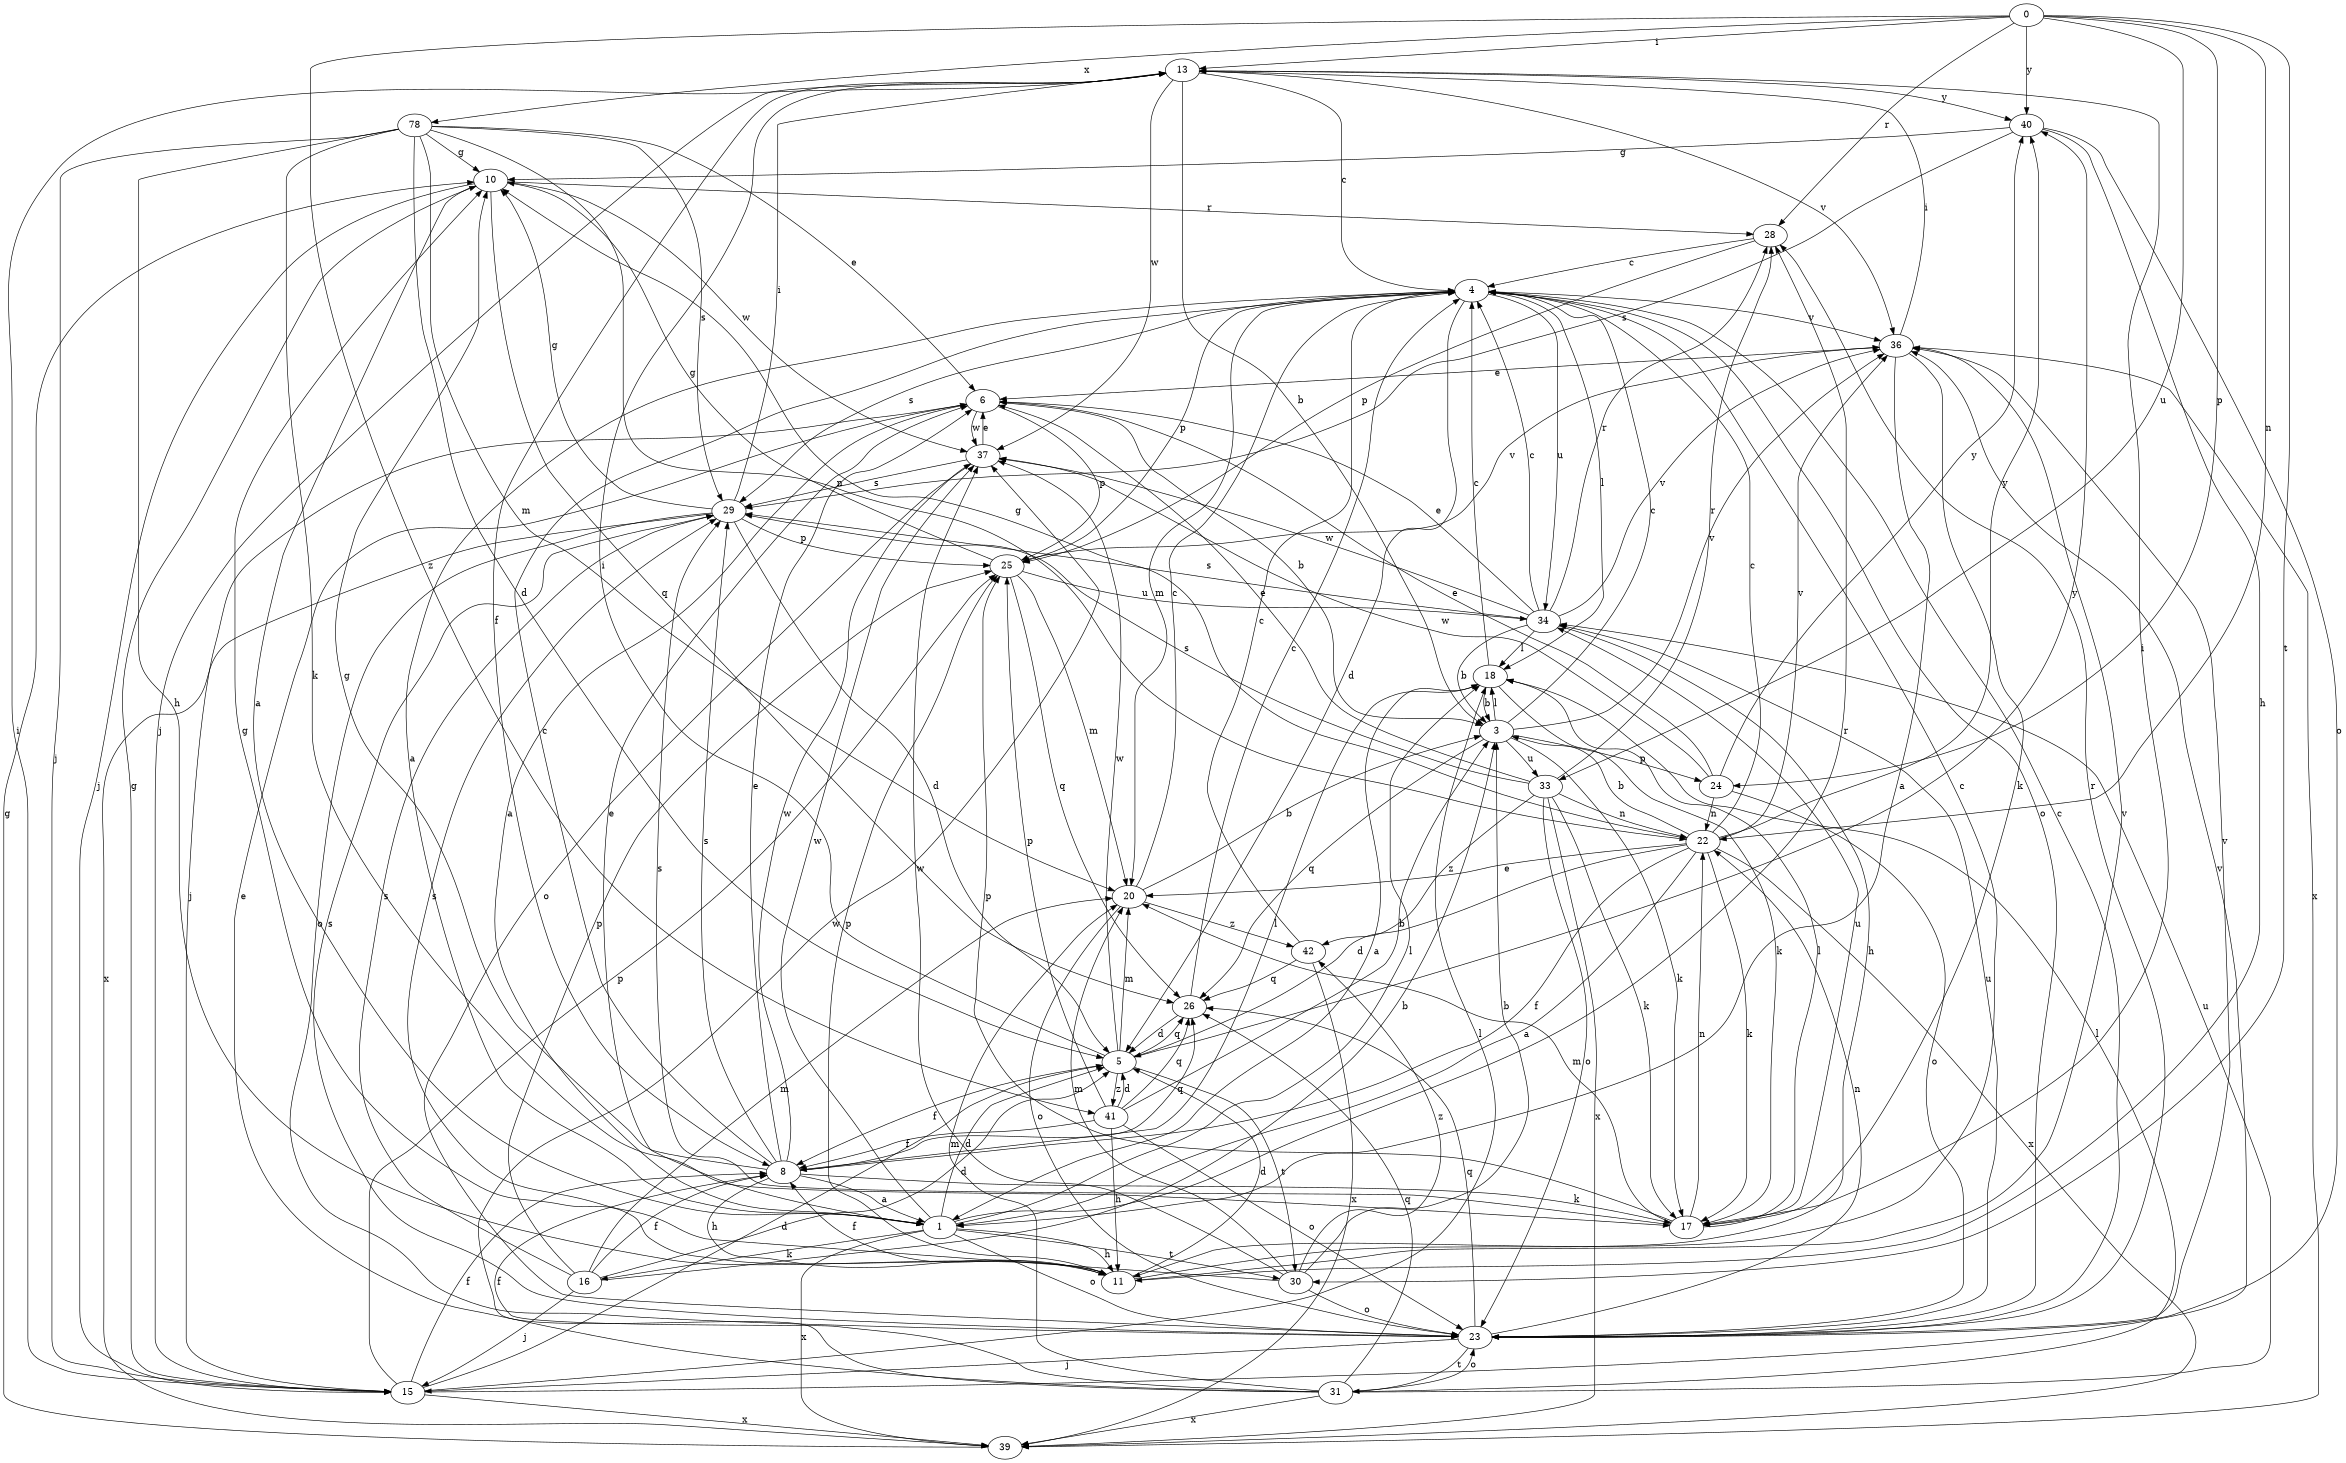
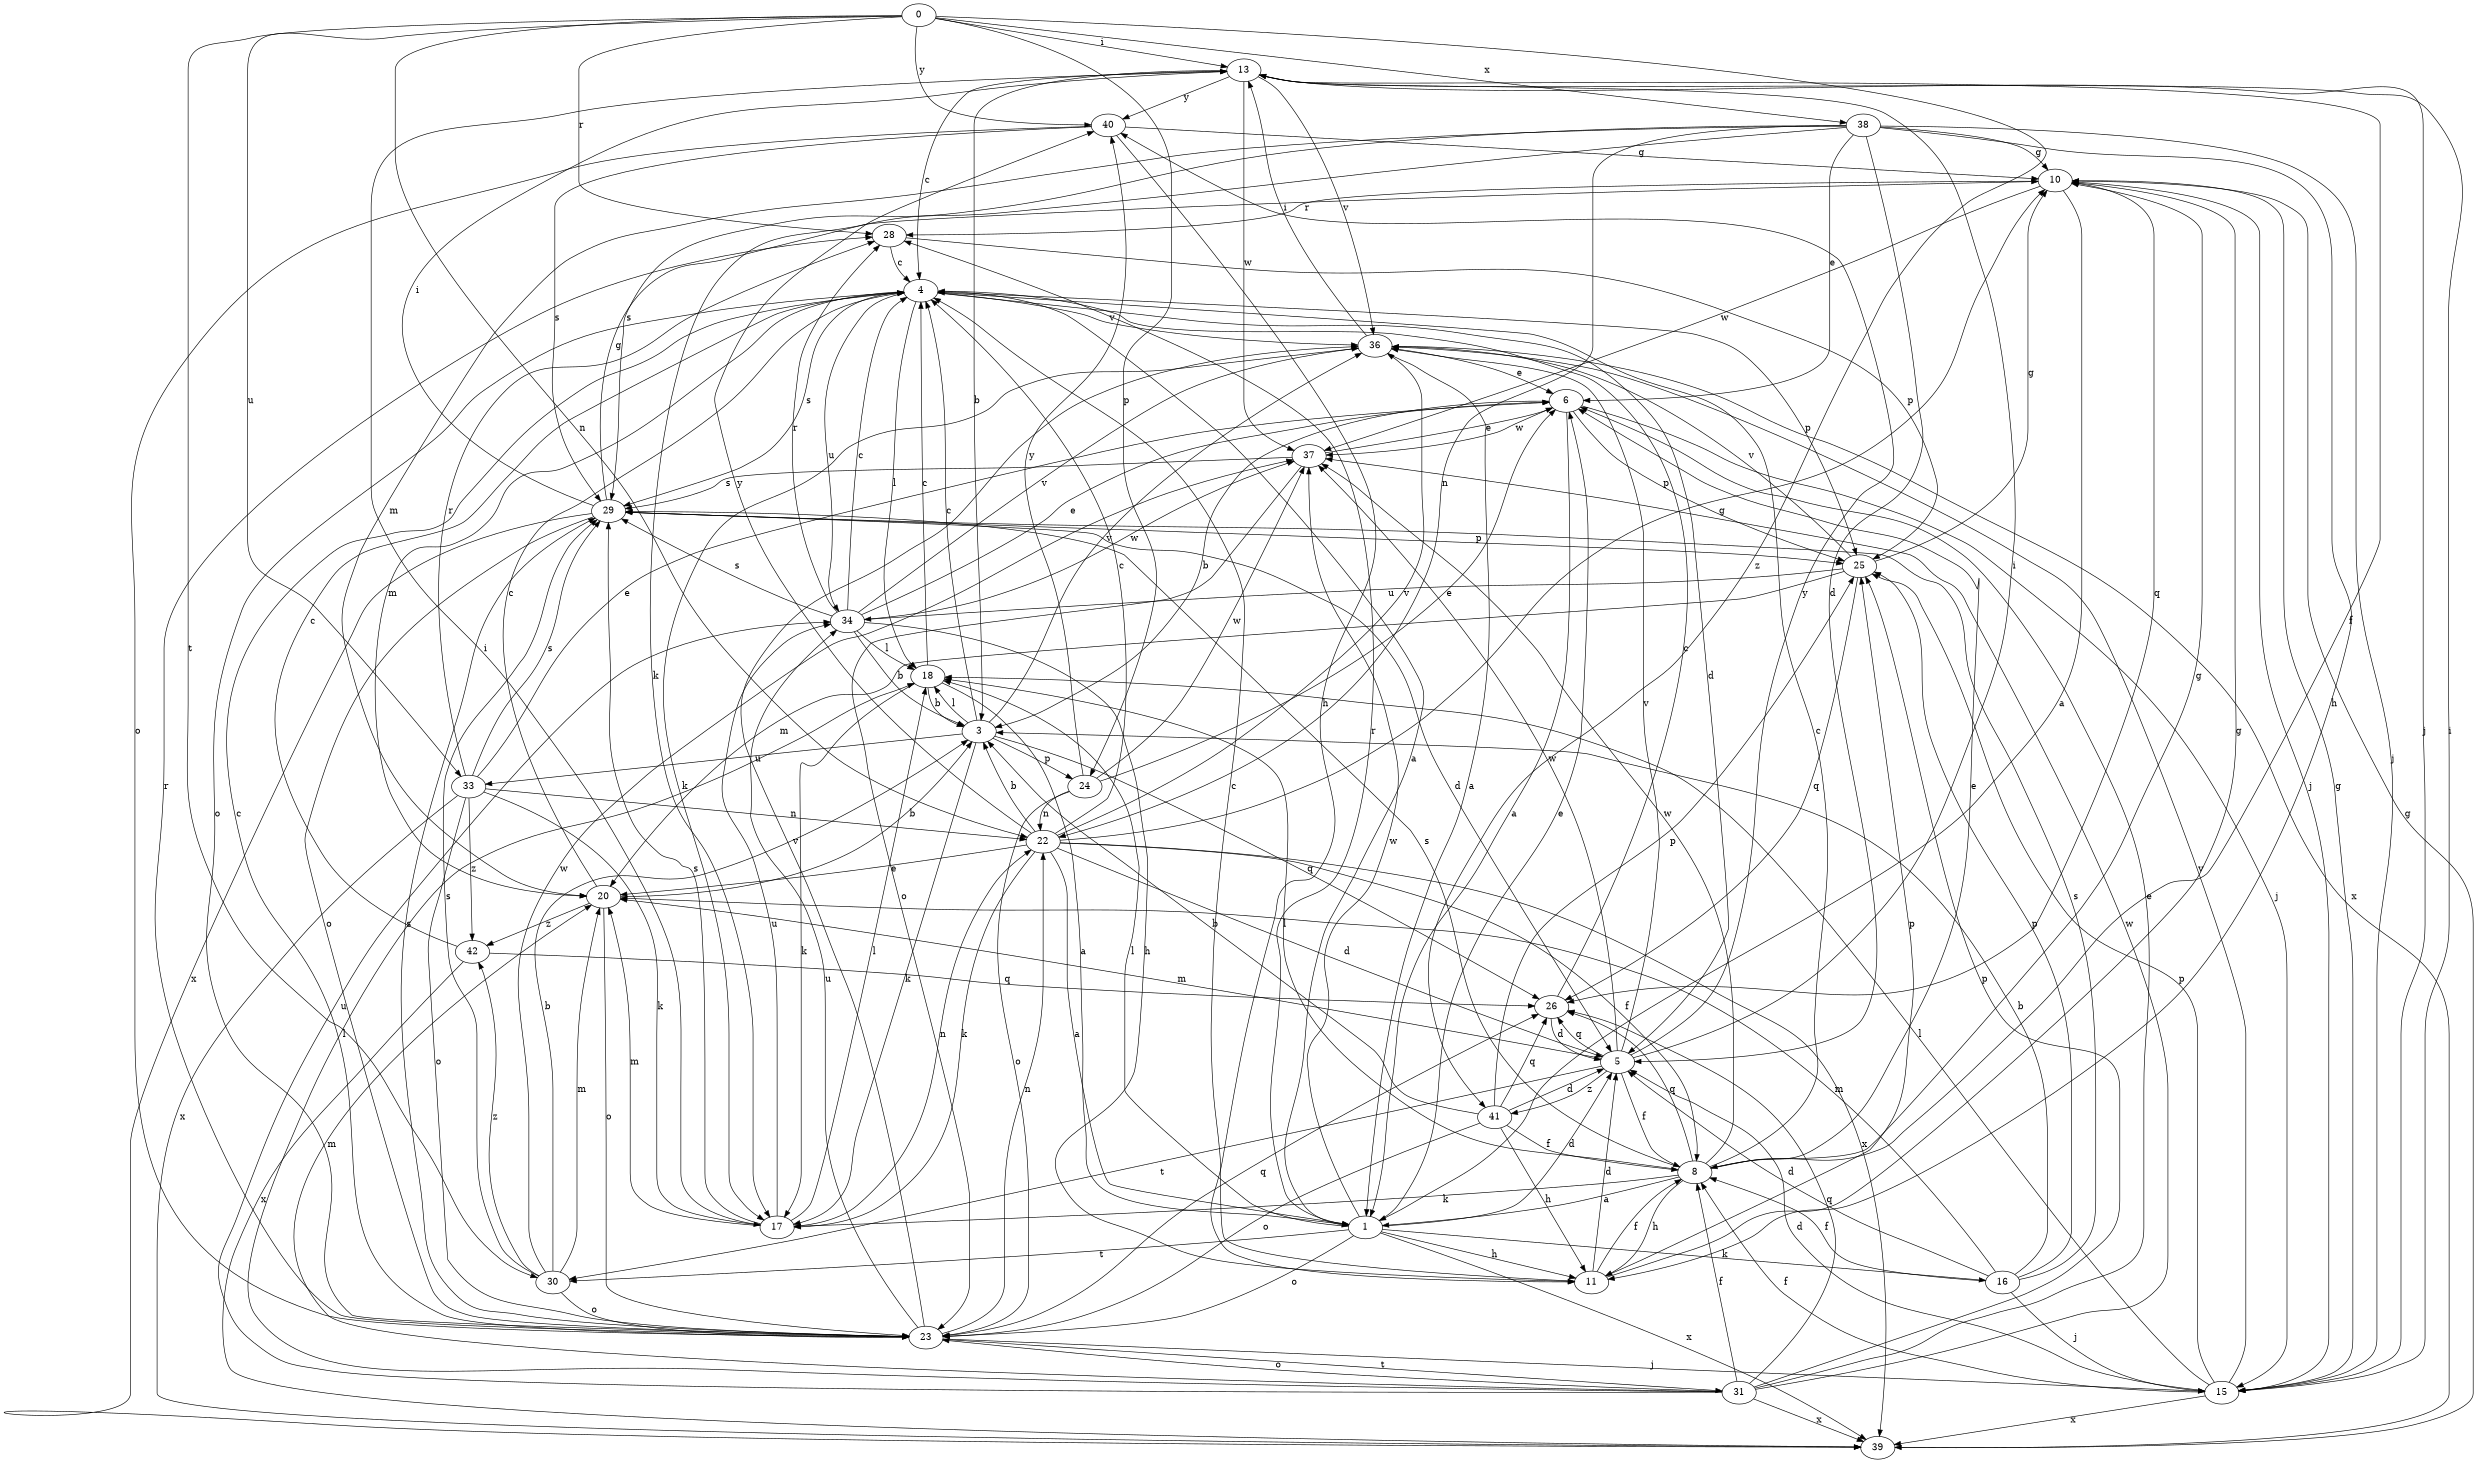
(415, 125) -> (1863, 125)
(1058, 1114) -> (2119, 1084)
(2027, 1171) -> (1644, 619)
